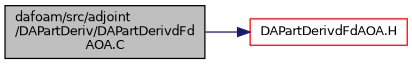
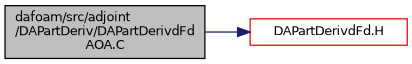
(329, 32) -> (329, 32)
